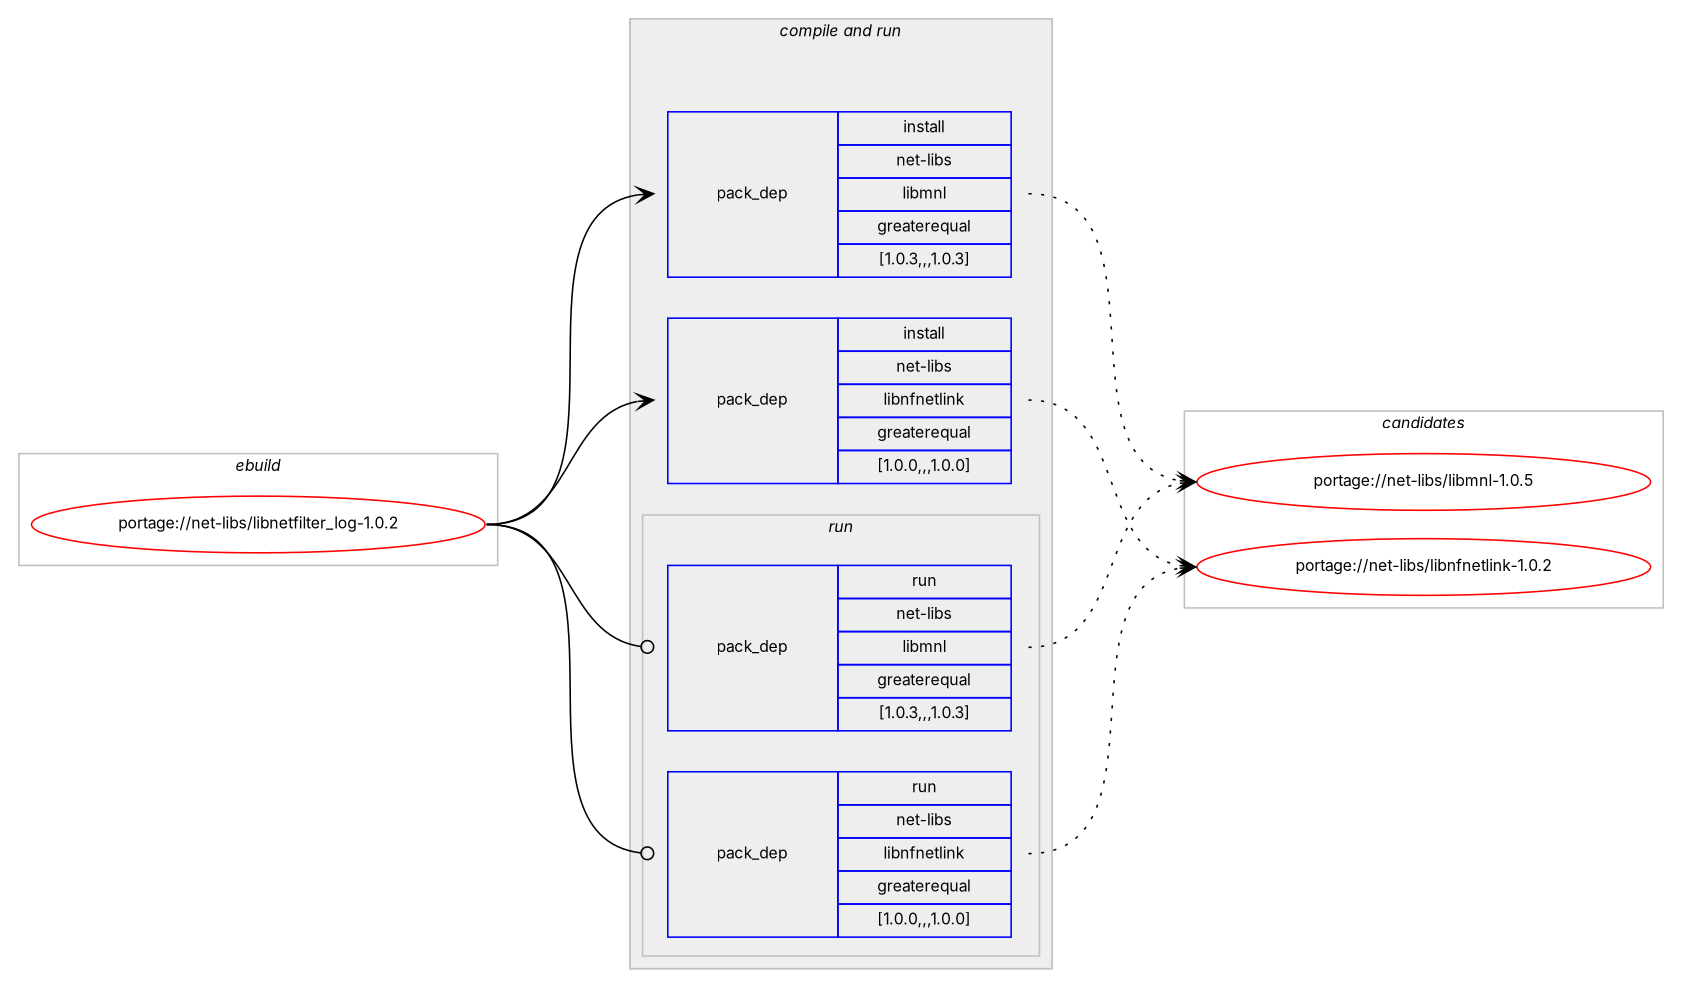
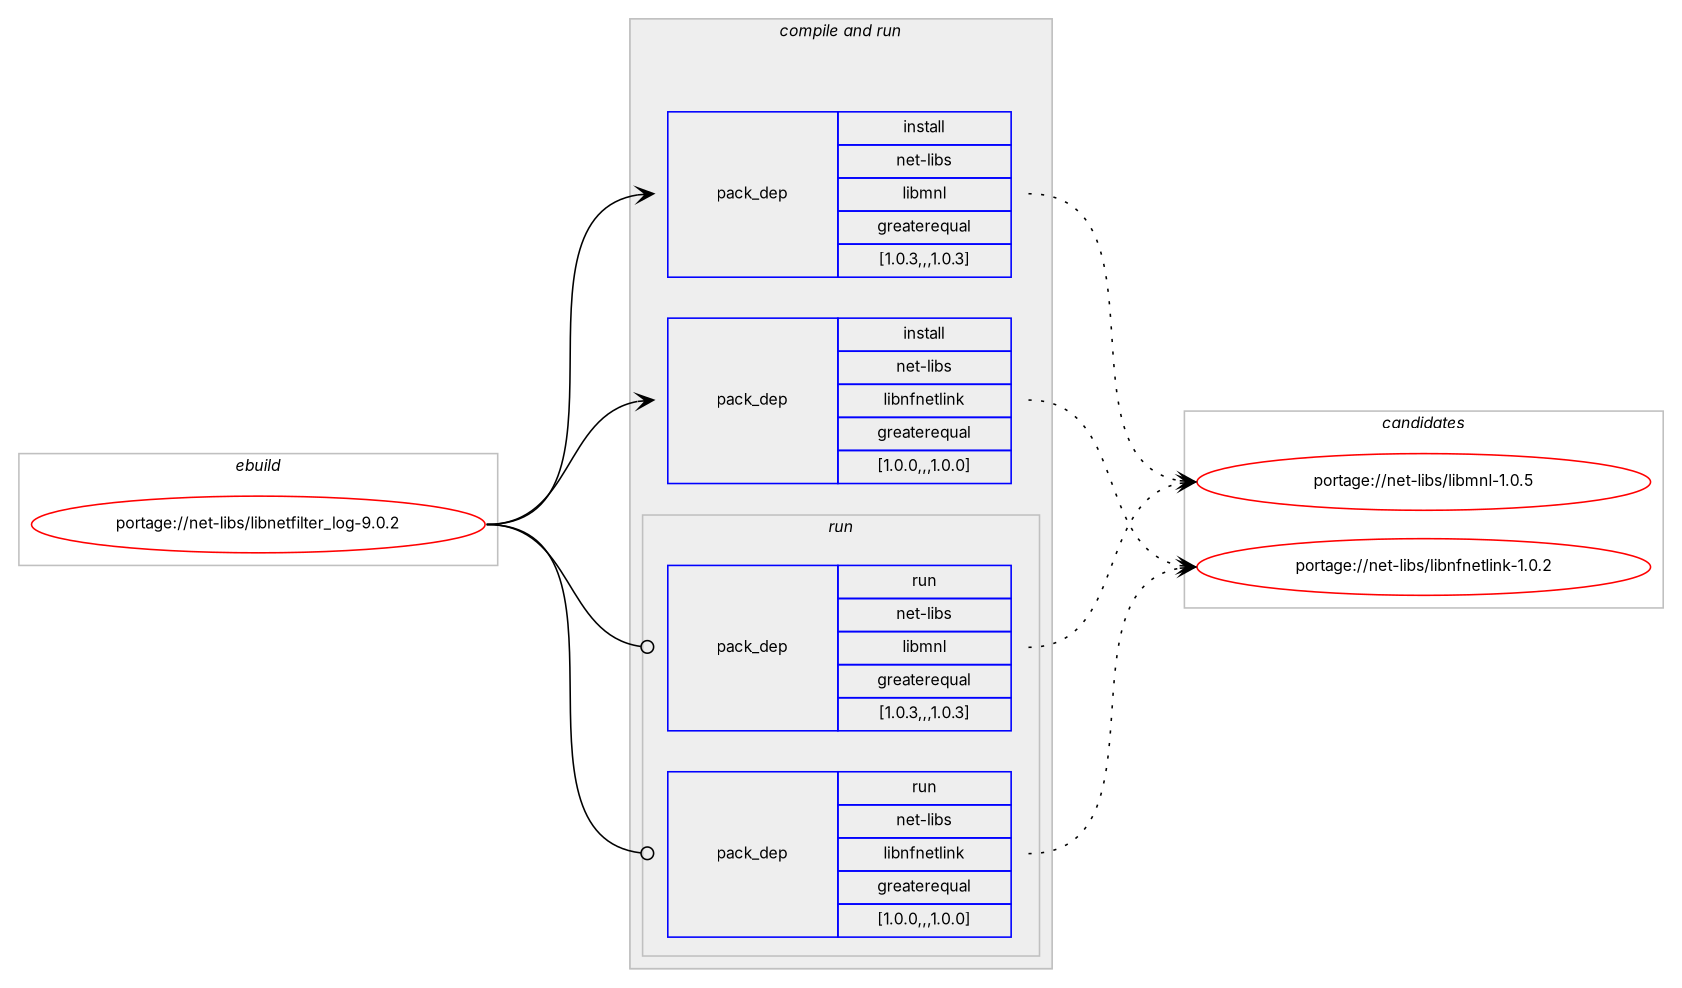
(258, 524) -> (258, 524)
